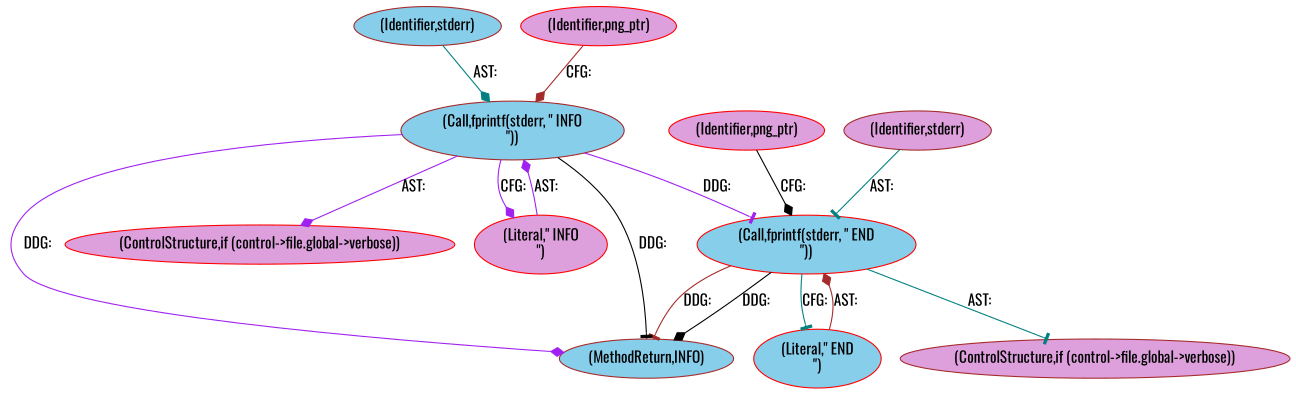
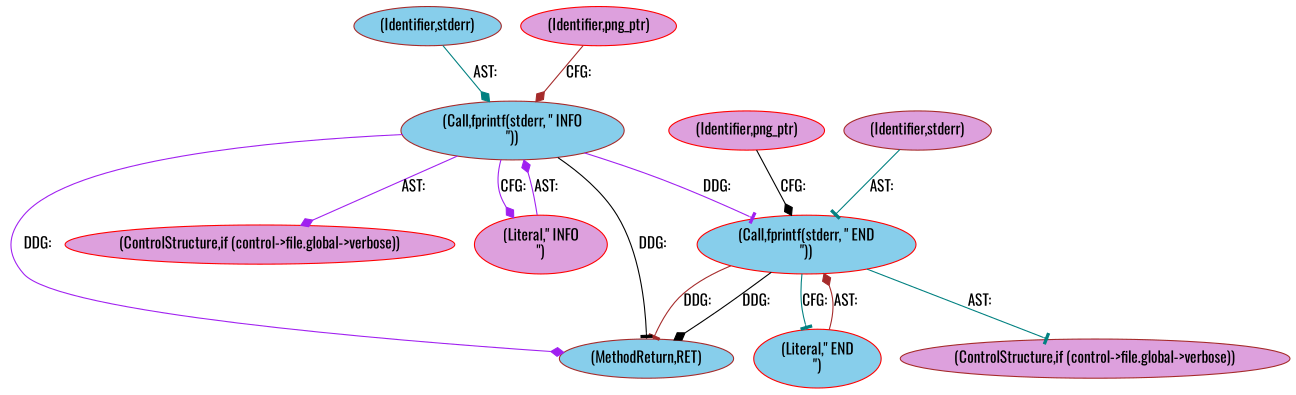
(646, 359) -> (646, 359)
